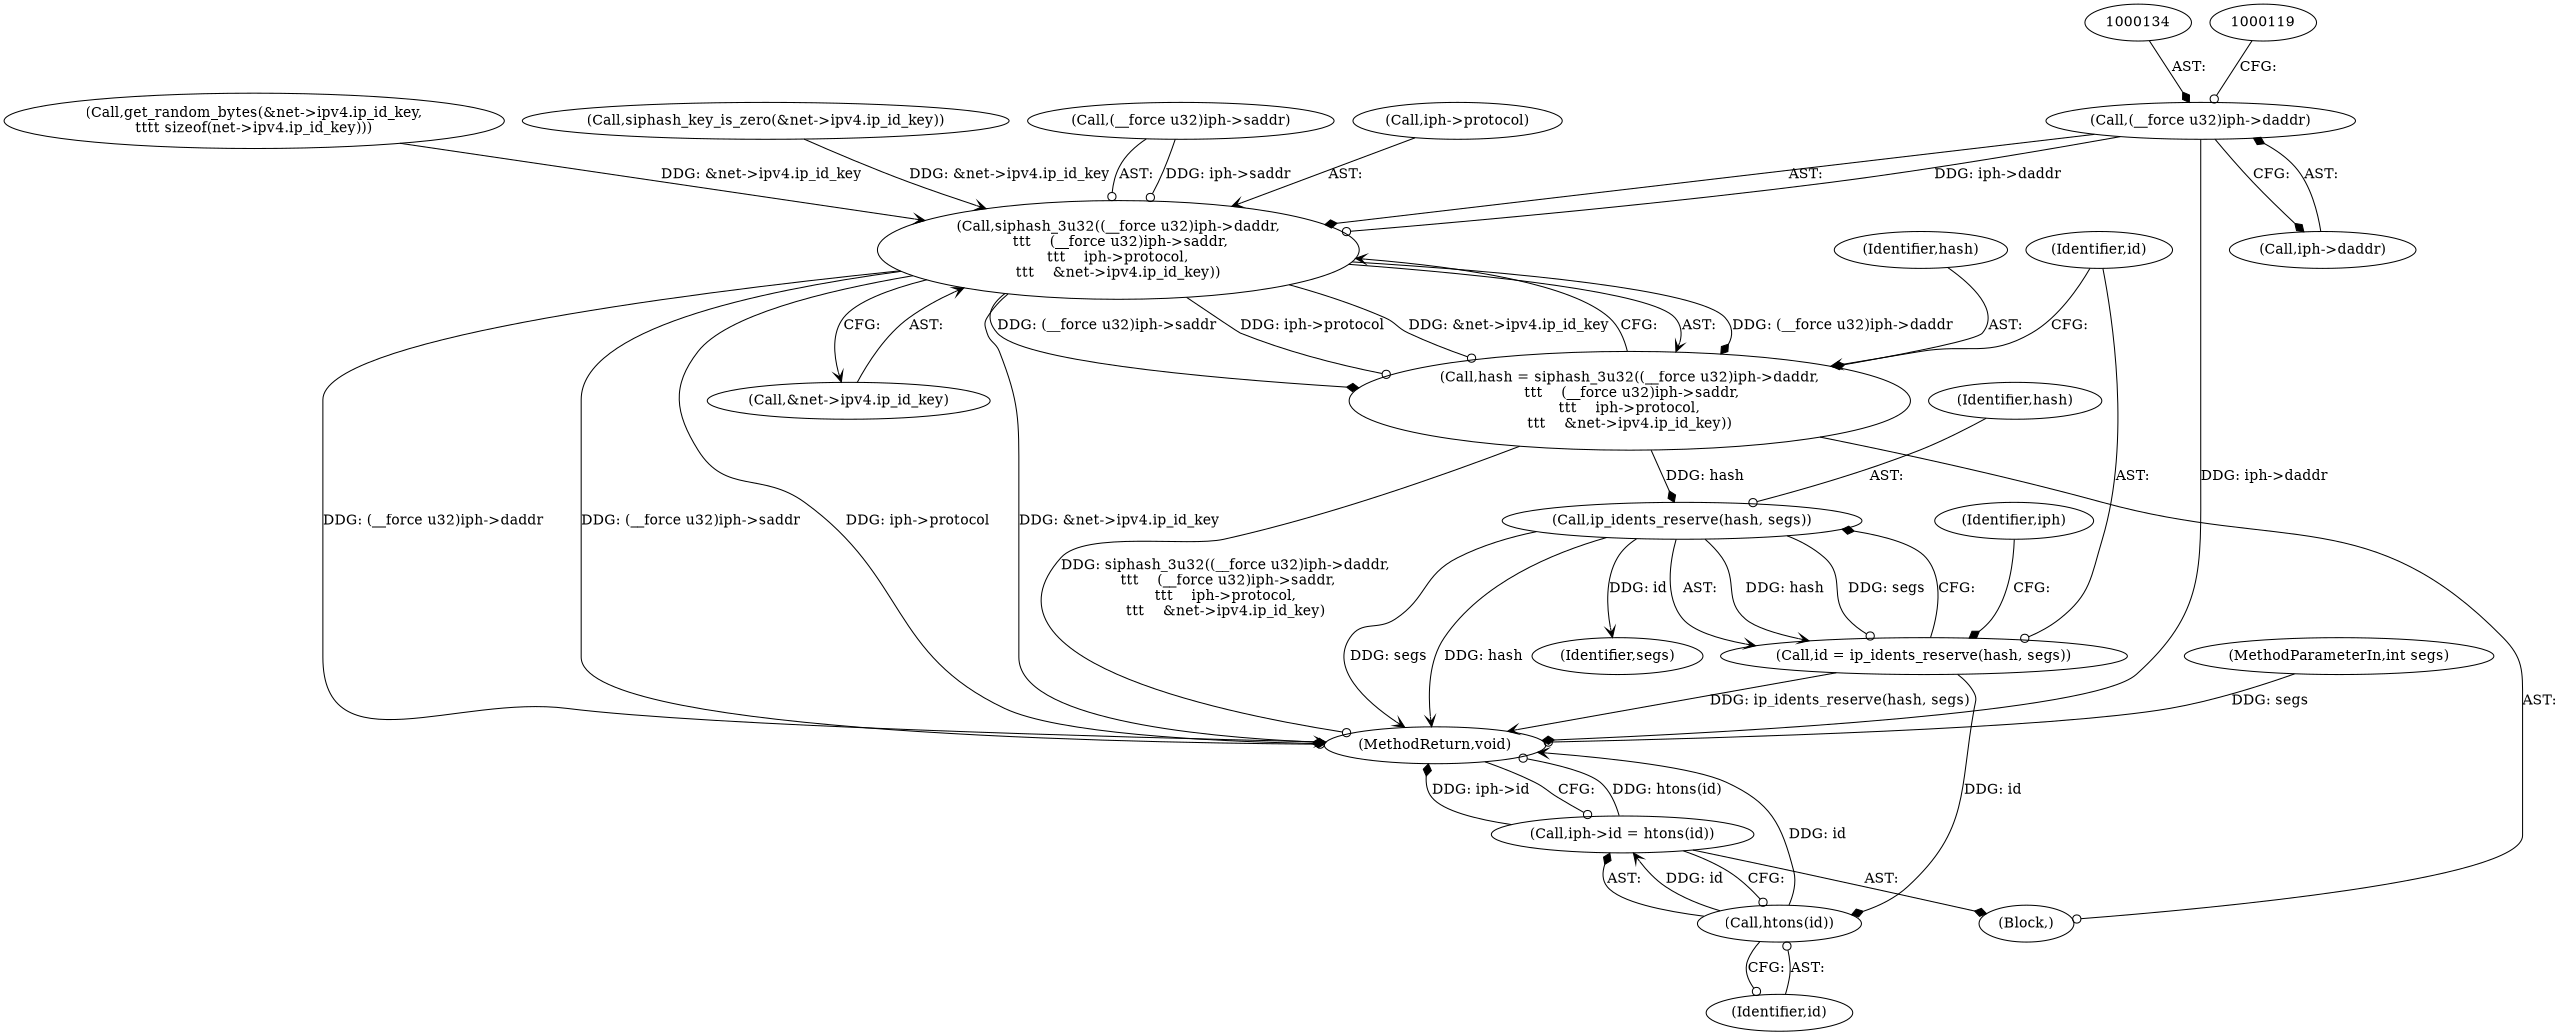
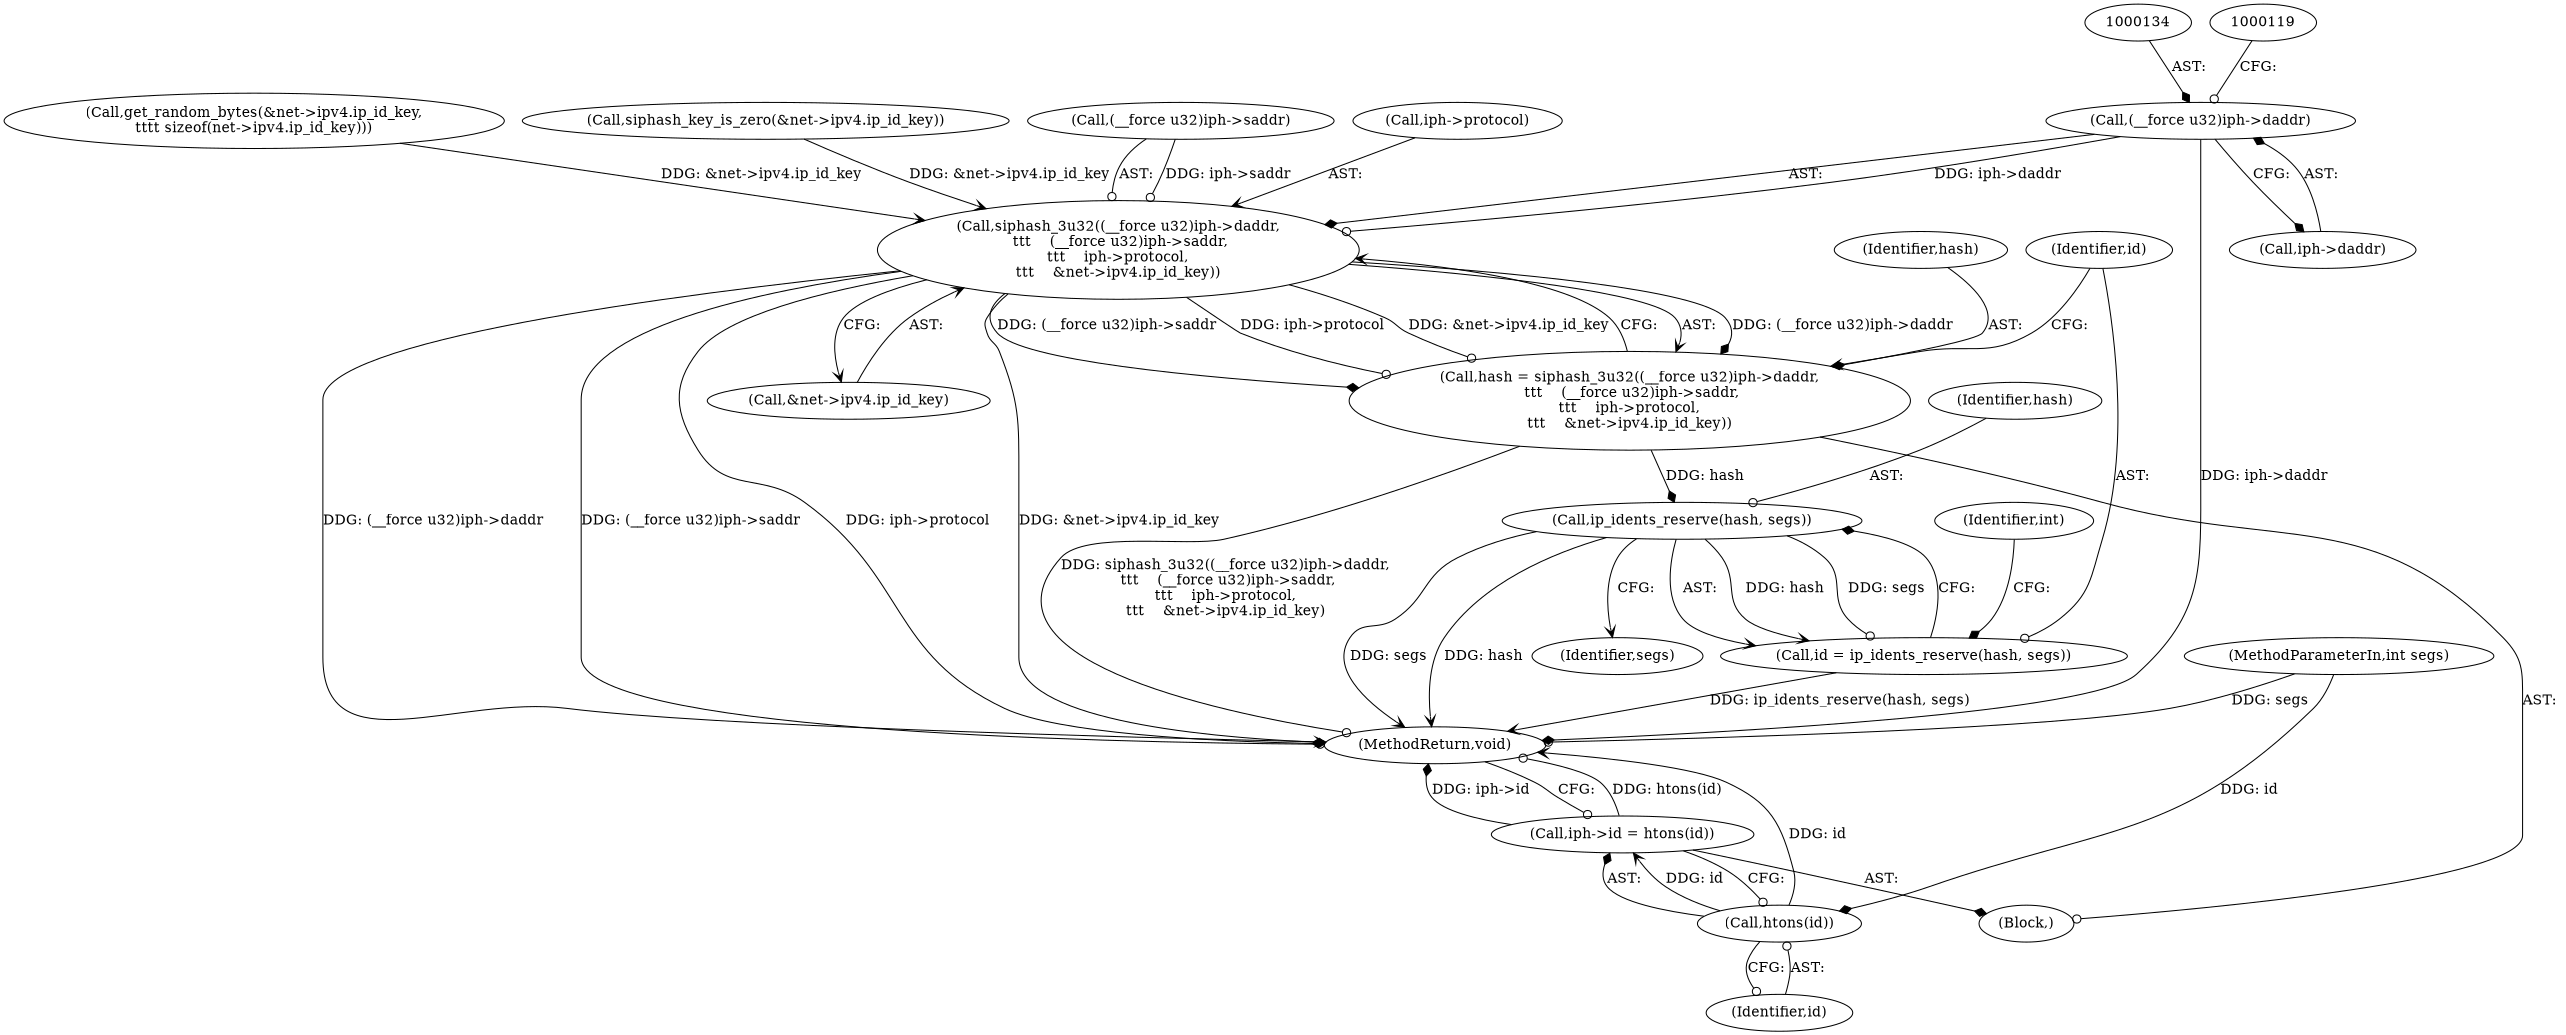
(2014, 521) -> (2014, 521)
(1638, 588) -> (1638, 588)
(1958, 810) -> (2115, 831)
